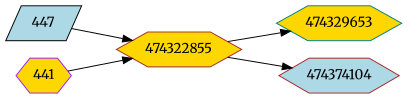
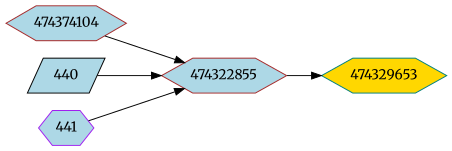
(44, 23) -> (66, 76)
(179, 49) -> (224, 76)
(255, 62) -> (140, 48)
(44, 76) -> (66, 128)
